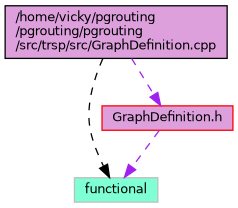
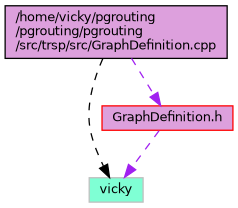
(116, 190) -> (116, 190)
